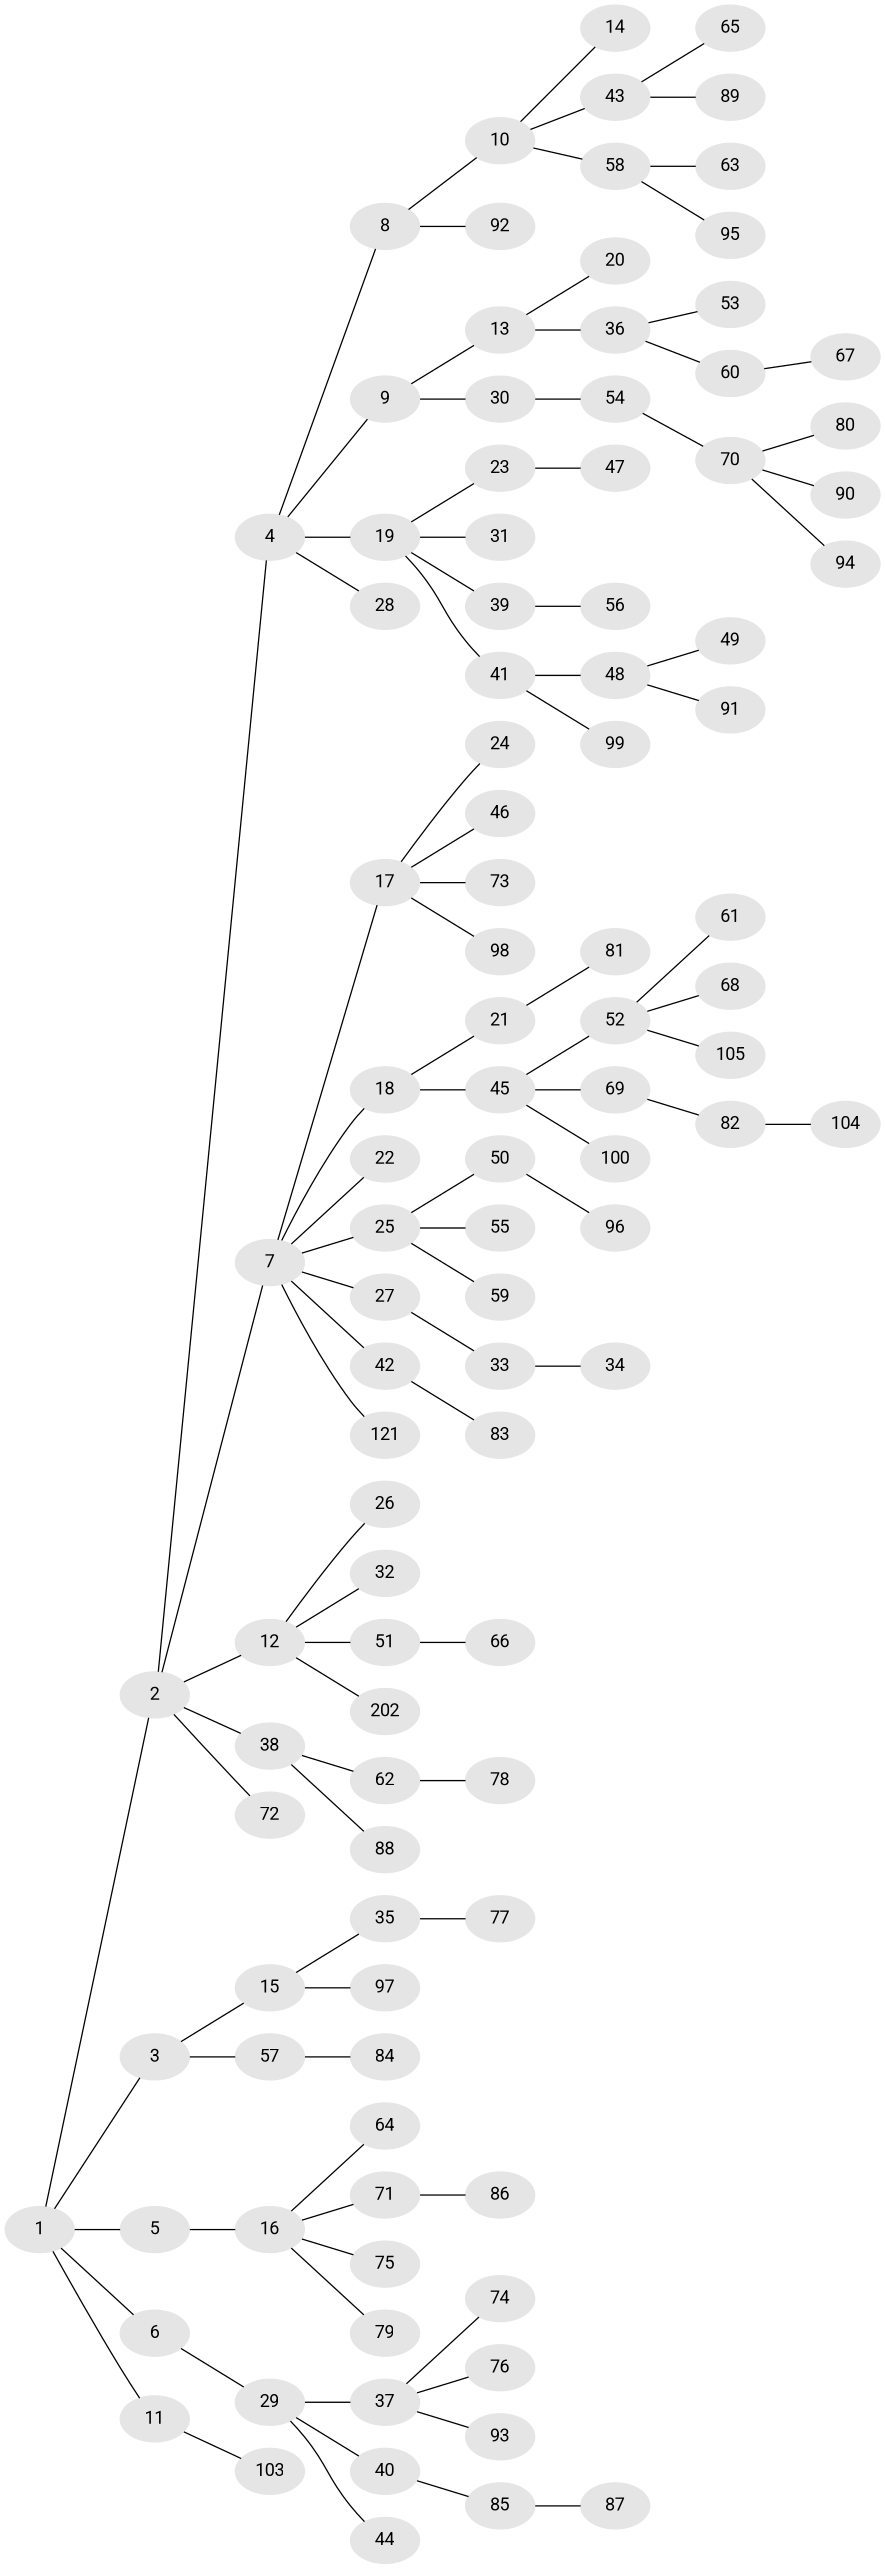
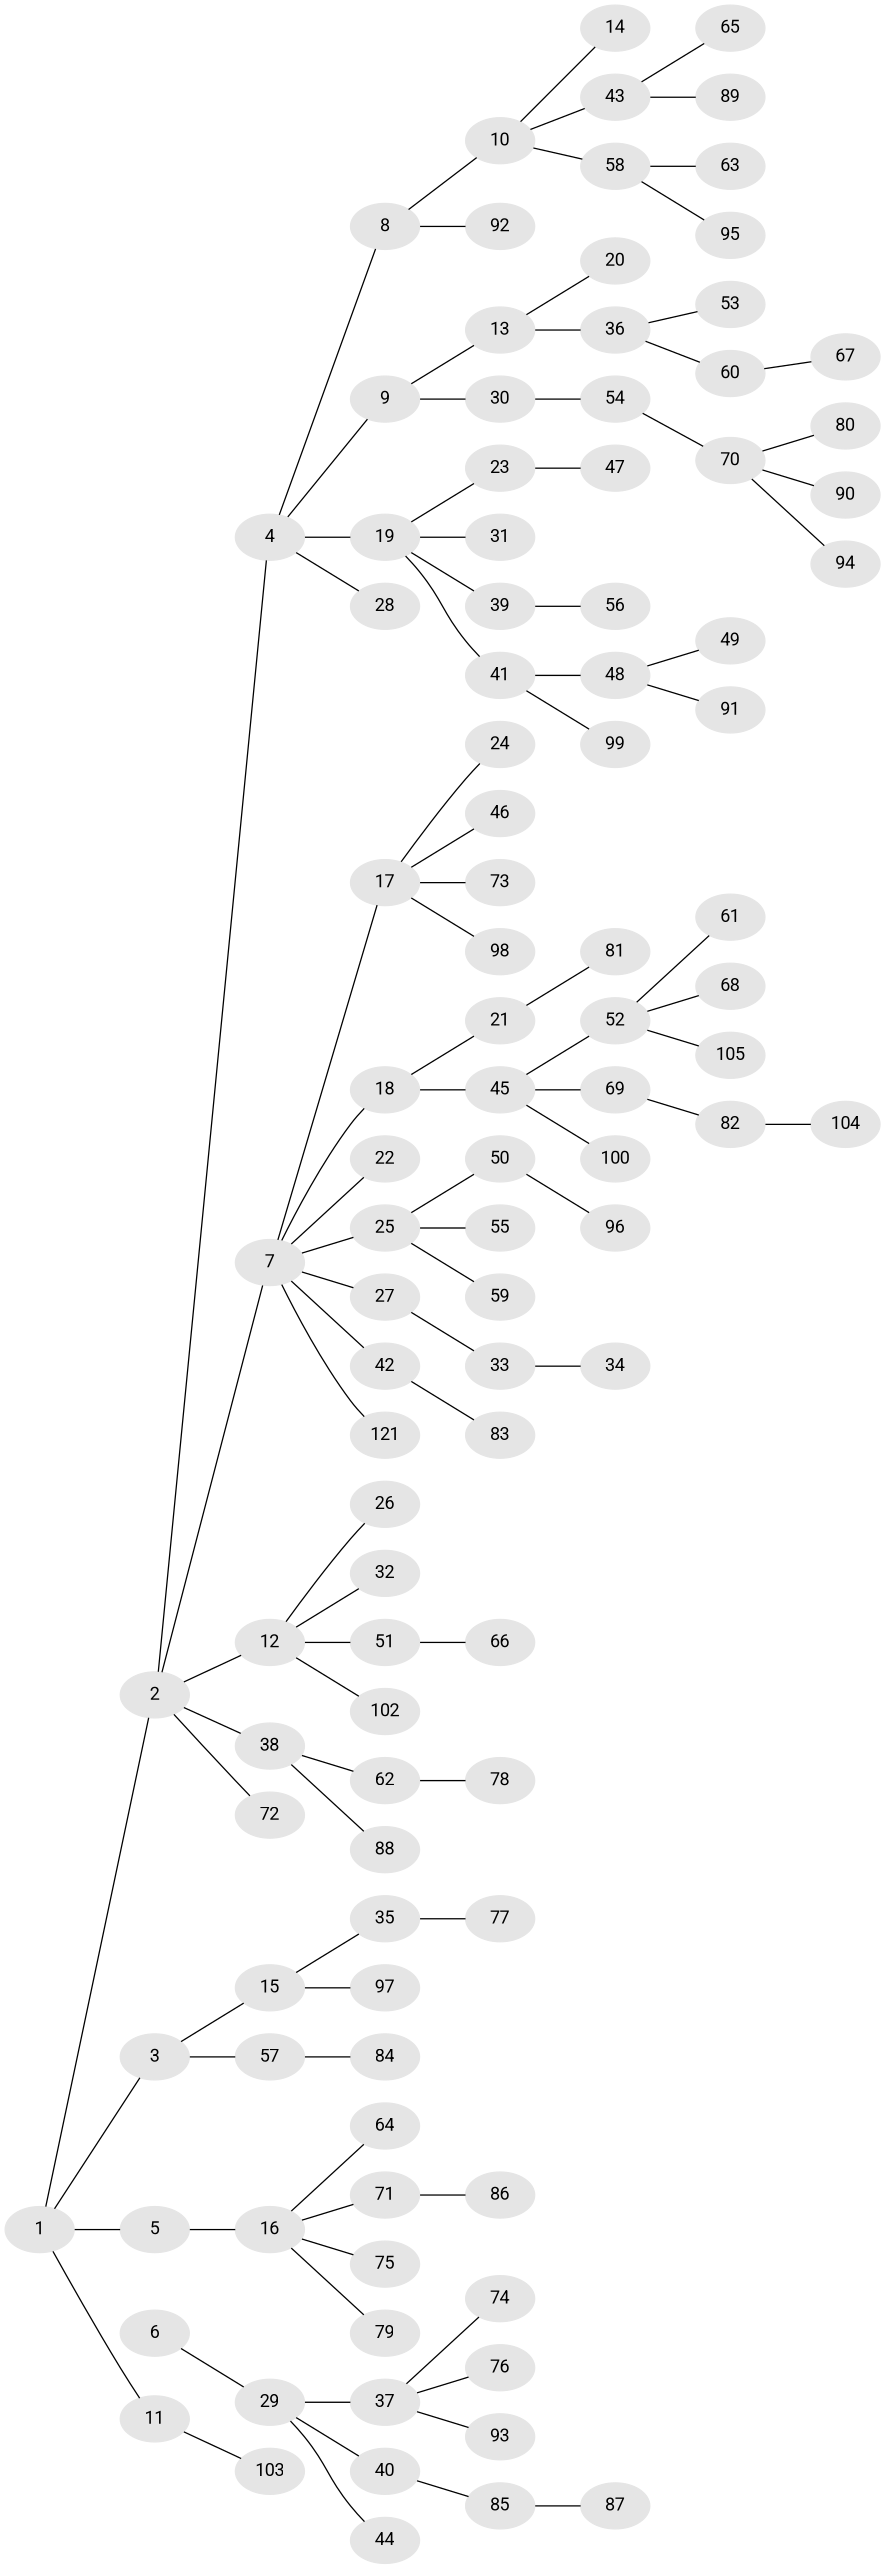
(385, 1712) -> (385, 1712)
(97, 2281) -> none
